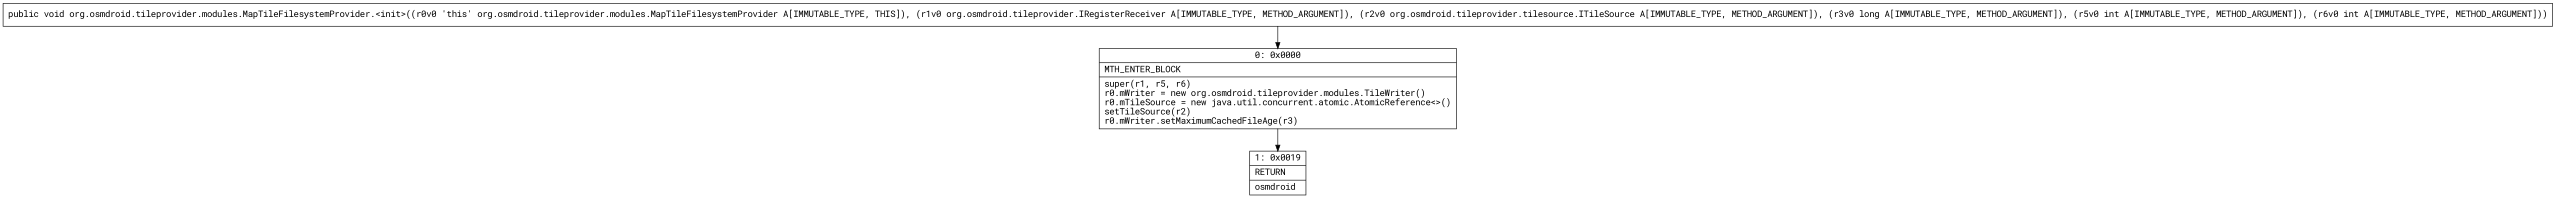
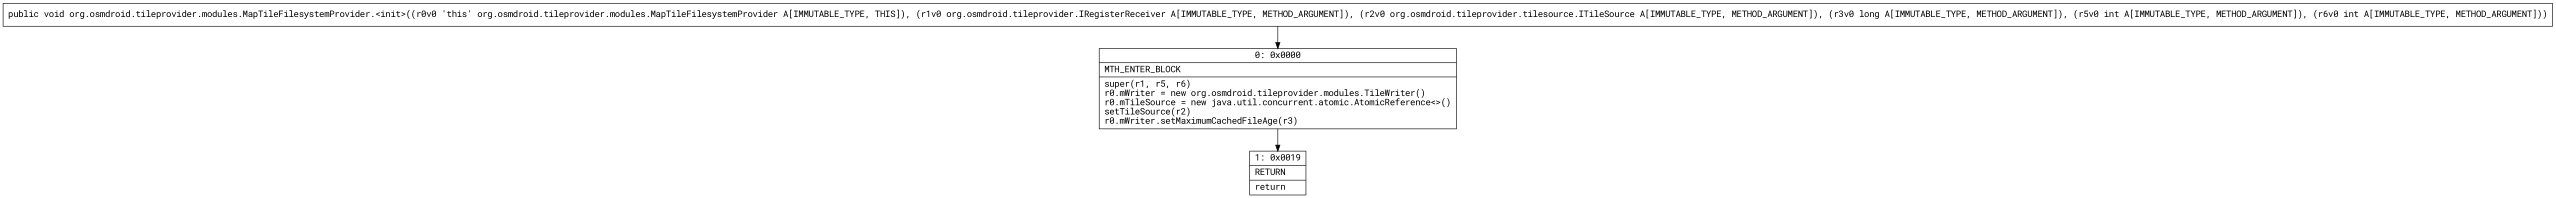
(1275, 187) -> (1270, 187)
